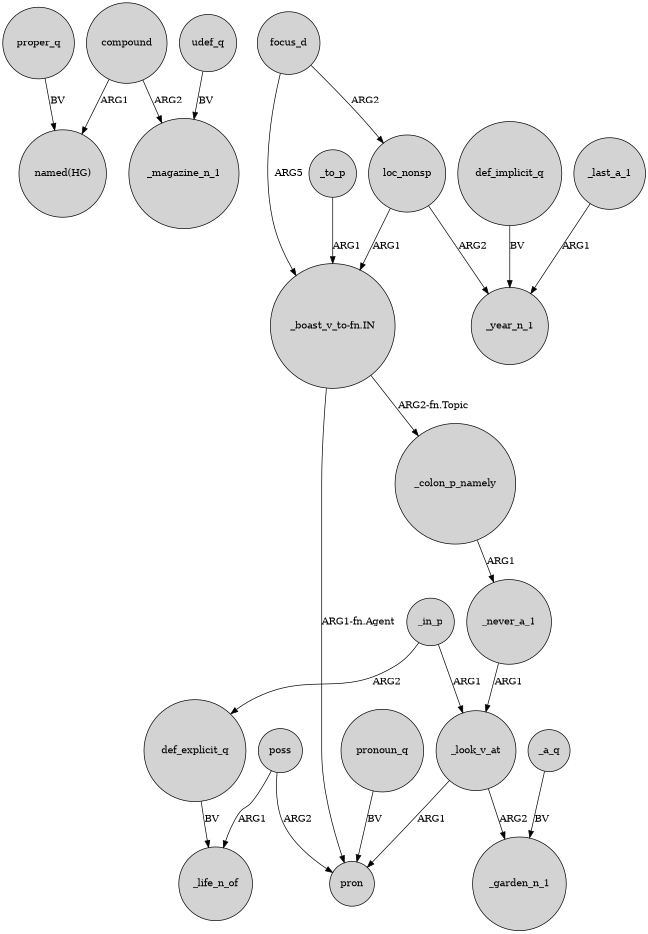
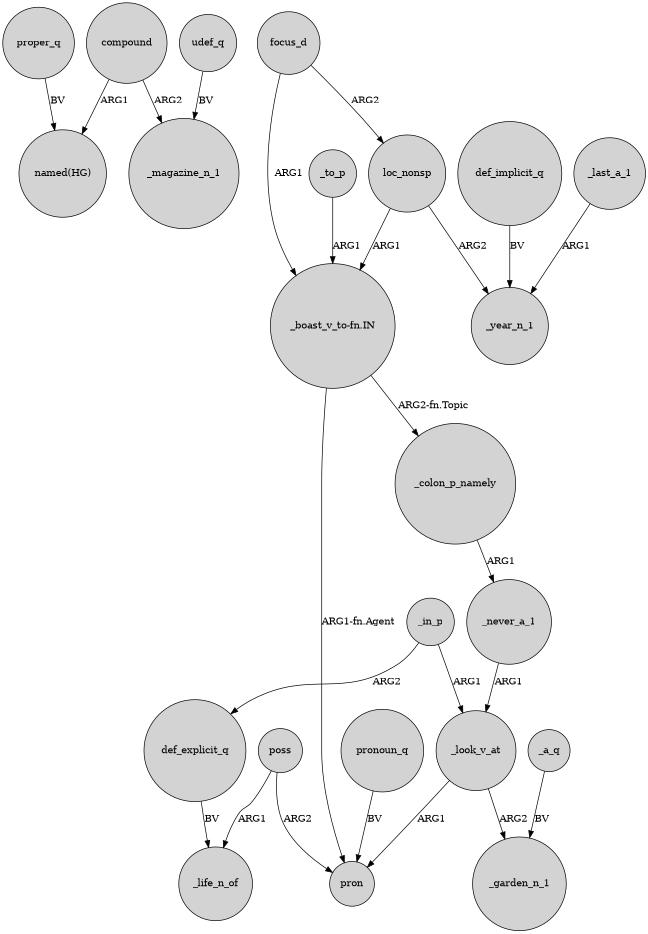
(289, 174) -> (289, 174)
